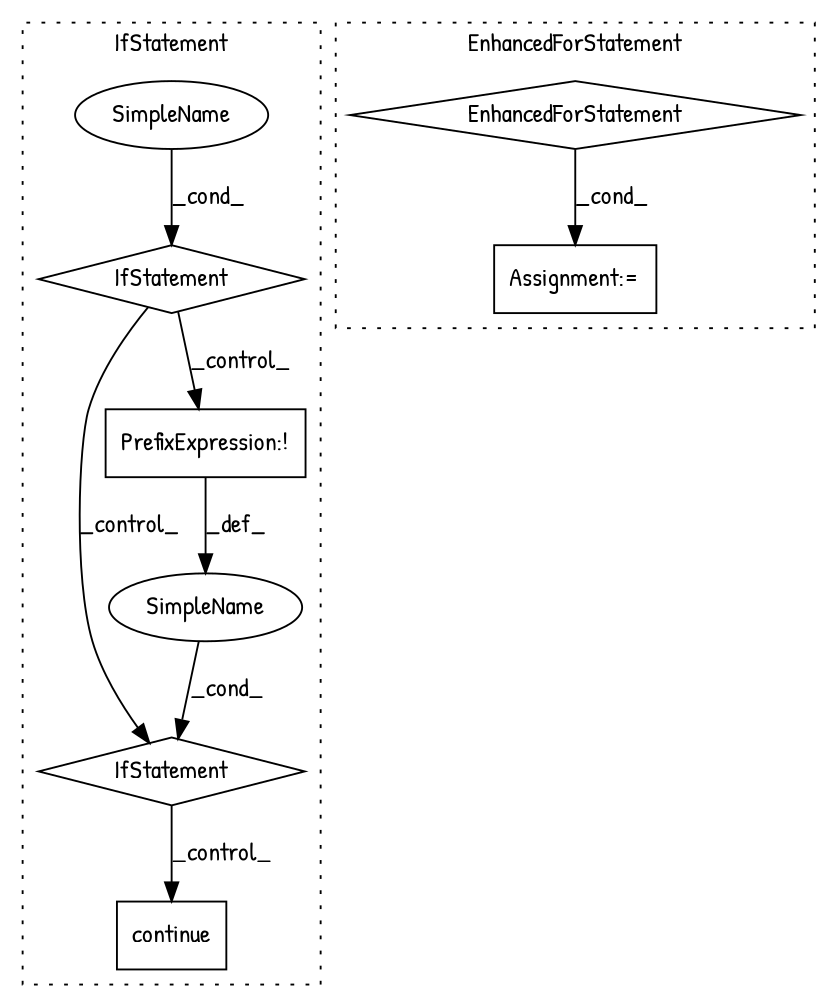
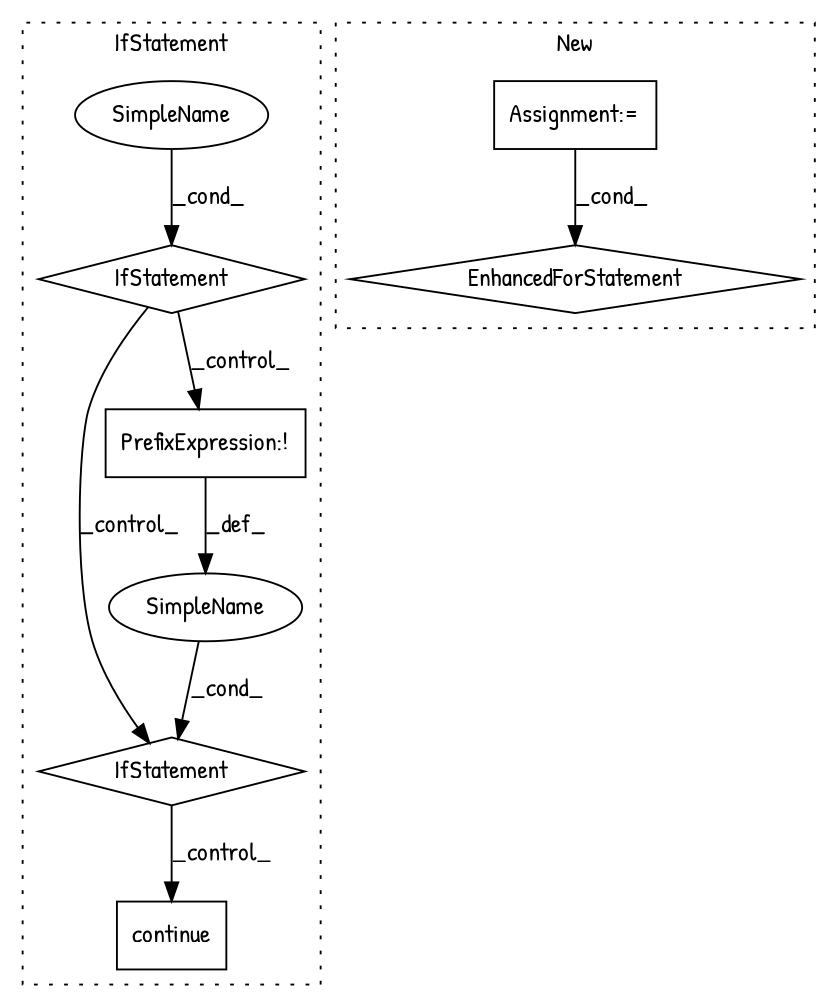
(575, 44) -> (575, 44)
(575, 188) -> (575, 188)
